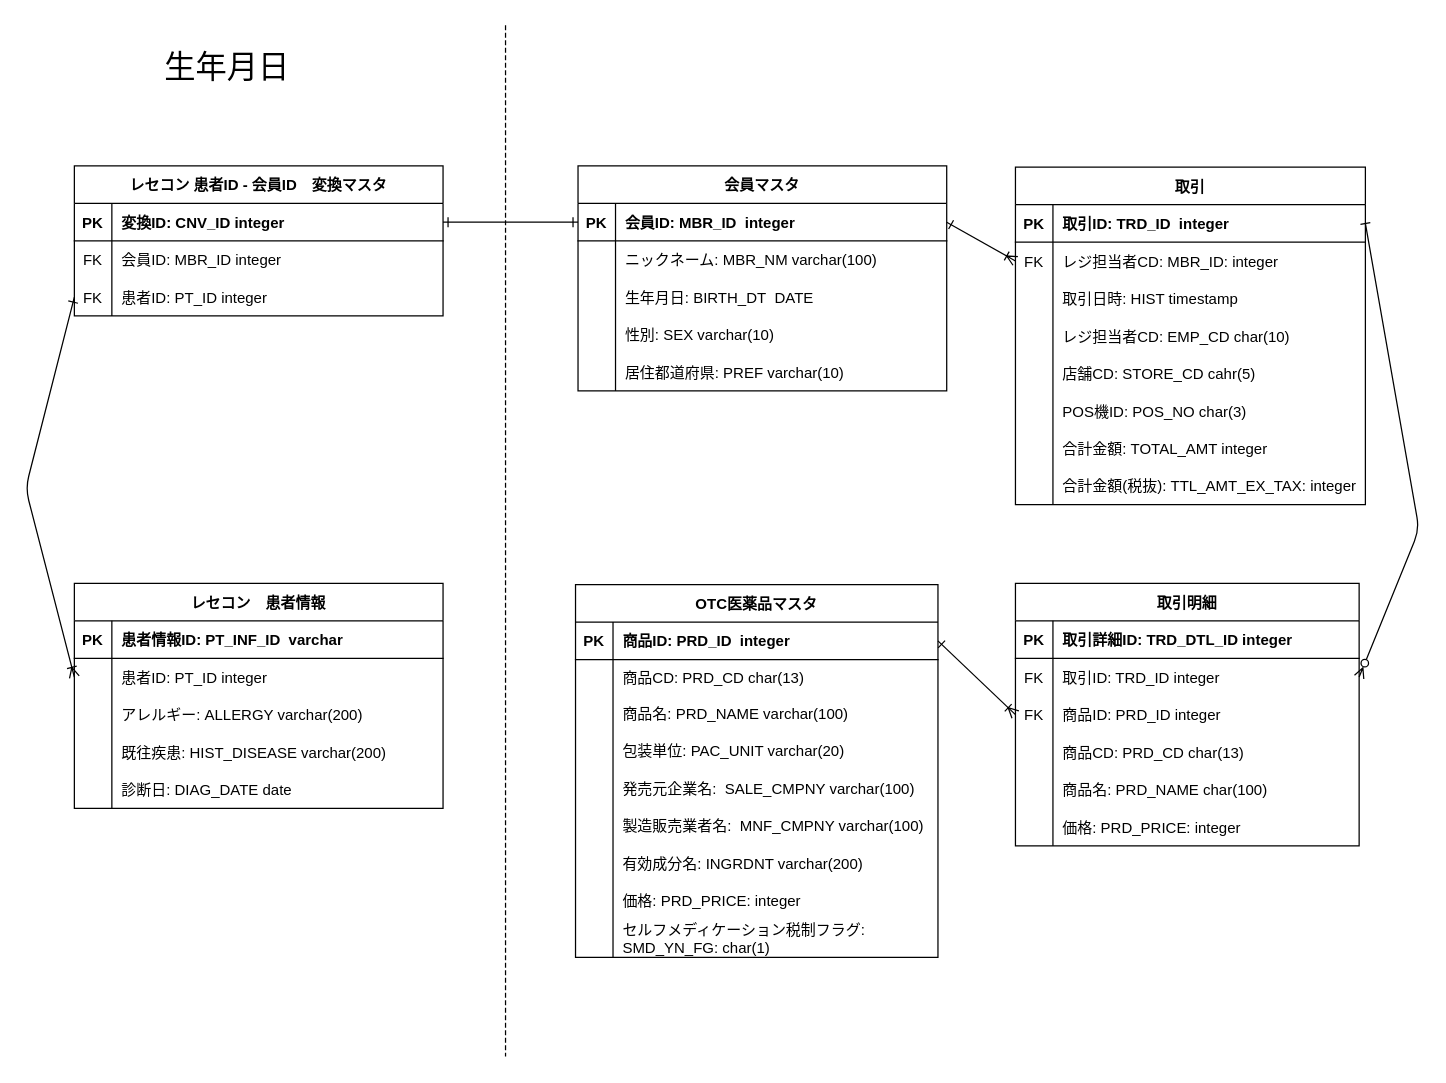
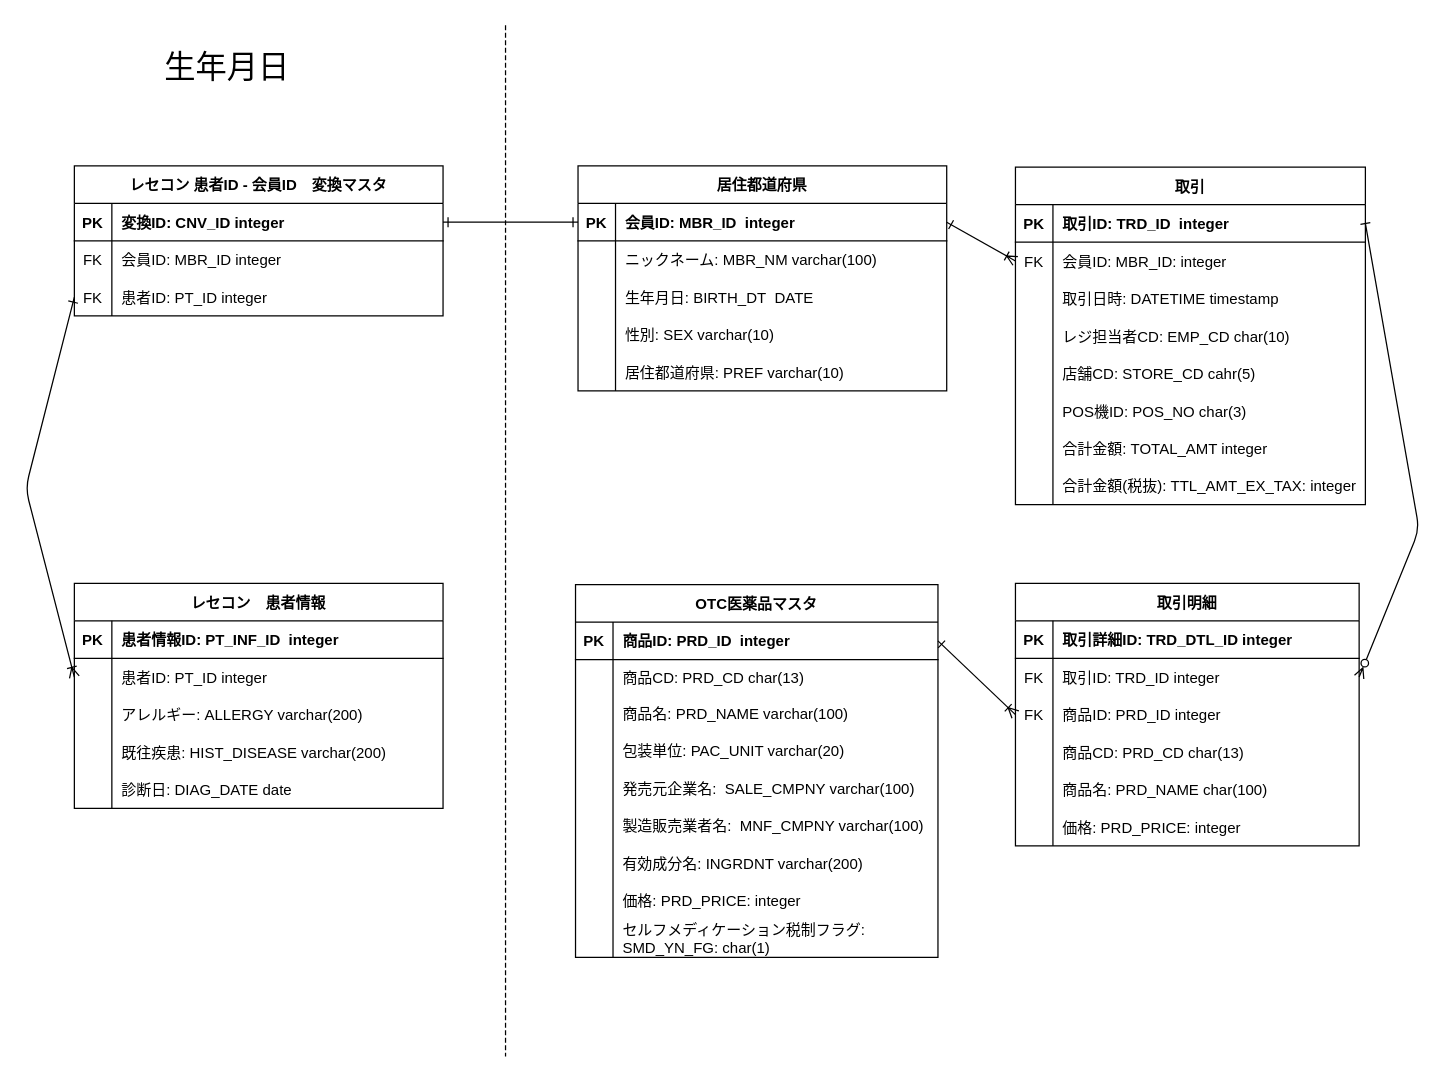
(762, 185) -> (762, 185)
(1170, 261) -> (1148, 261)
(1152, 299) -> (1169, 299)
(238, 640) -> (236, 640)
